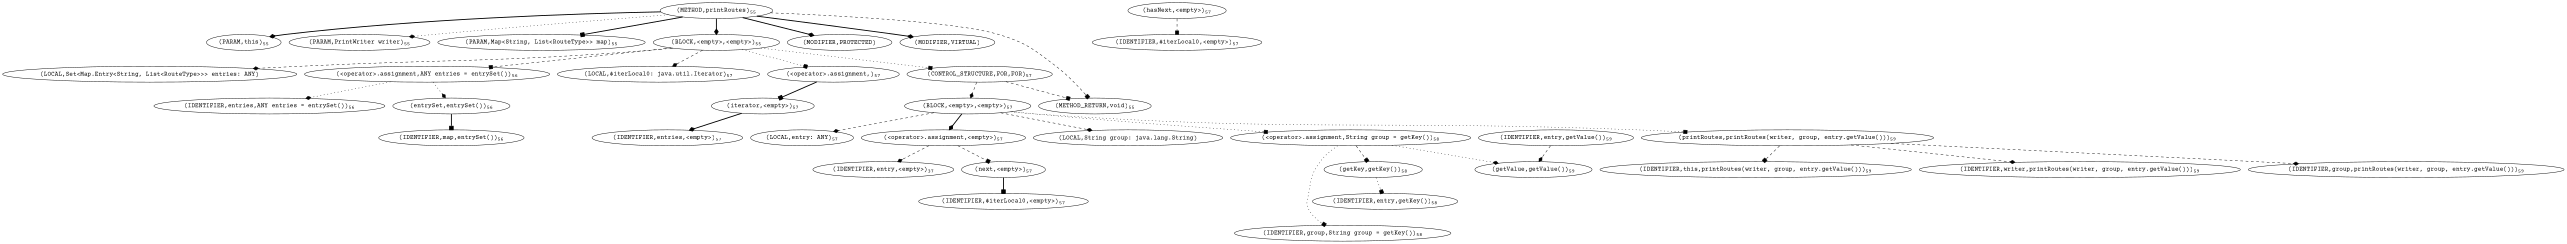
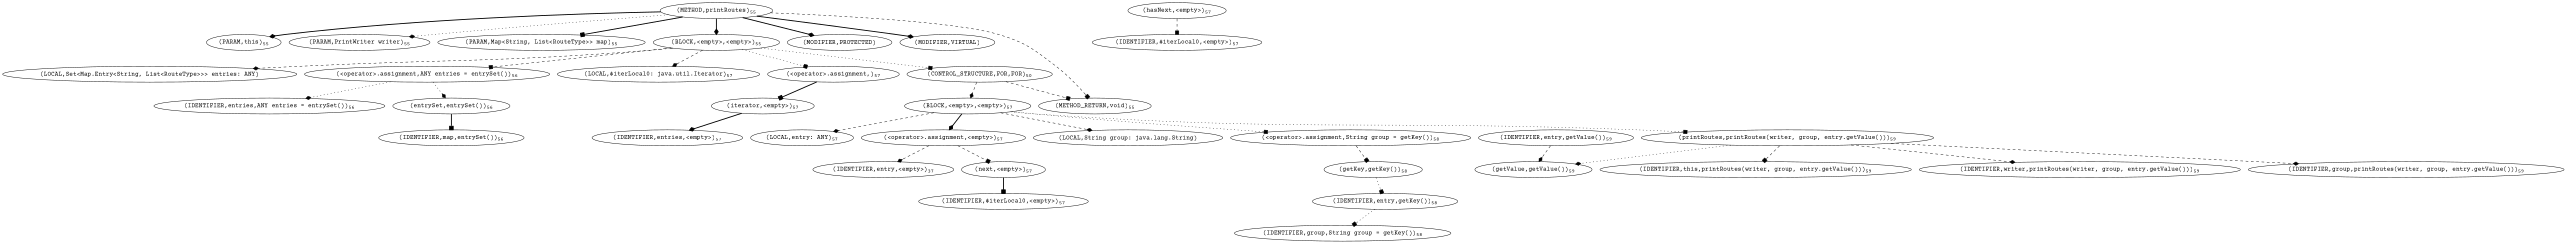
(1029, 74) -> (1029, 74)
(1443, 154) -> (1656, 154)
(1311, 182) -> (1366, 216)
